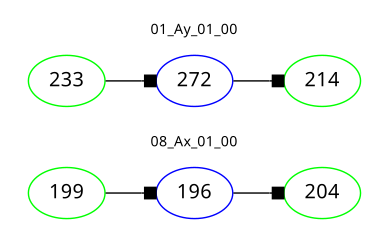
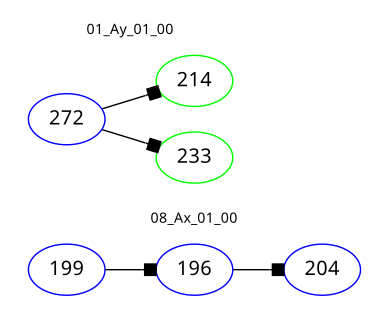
(124, 81) -> (124, 136)
(67, 193) -> (67, 270)
(322, 193) -> (322, 270)
